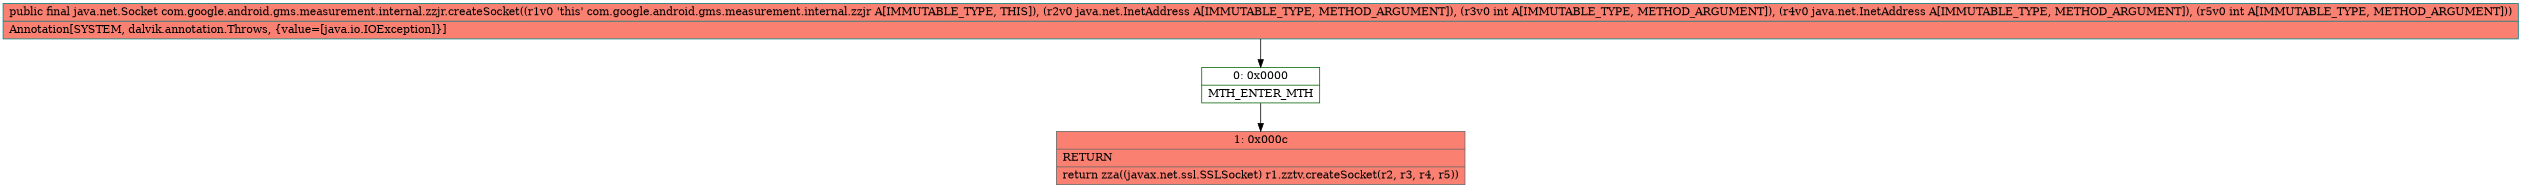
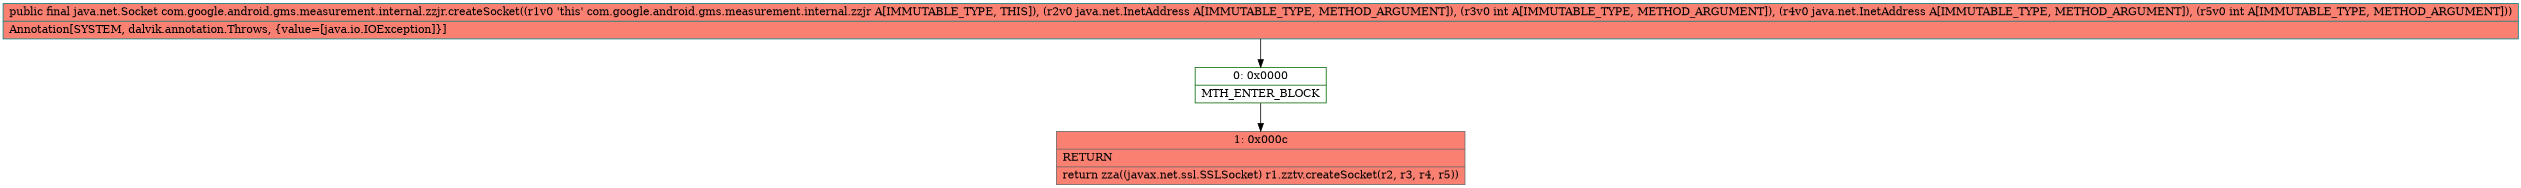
(1261, 94) -> (1261, 94)
